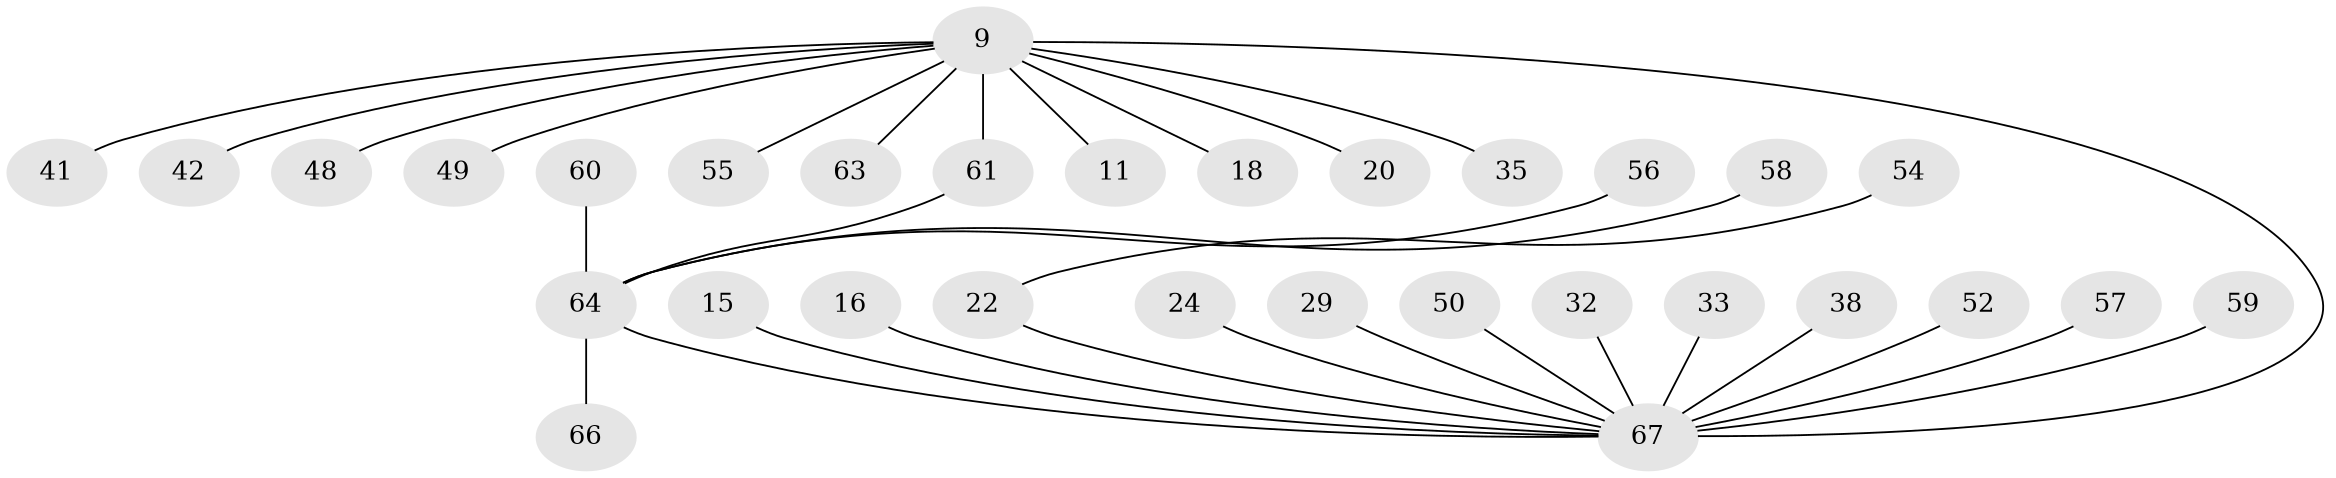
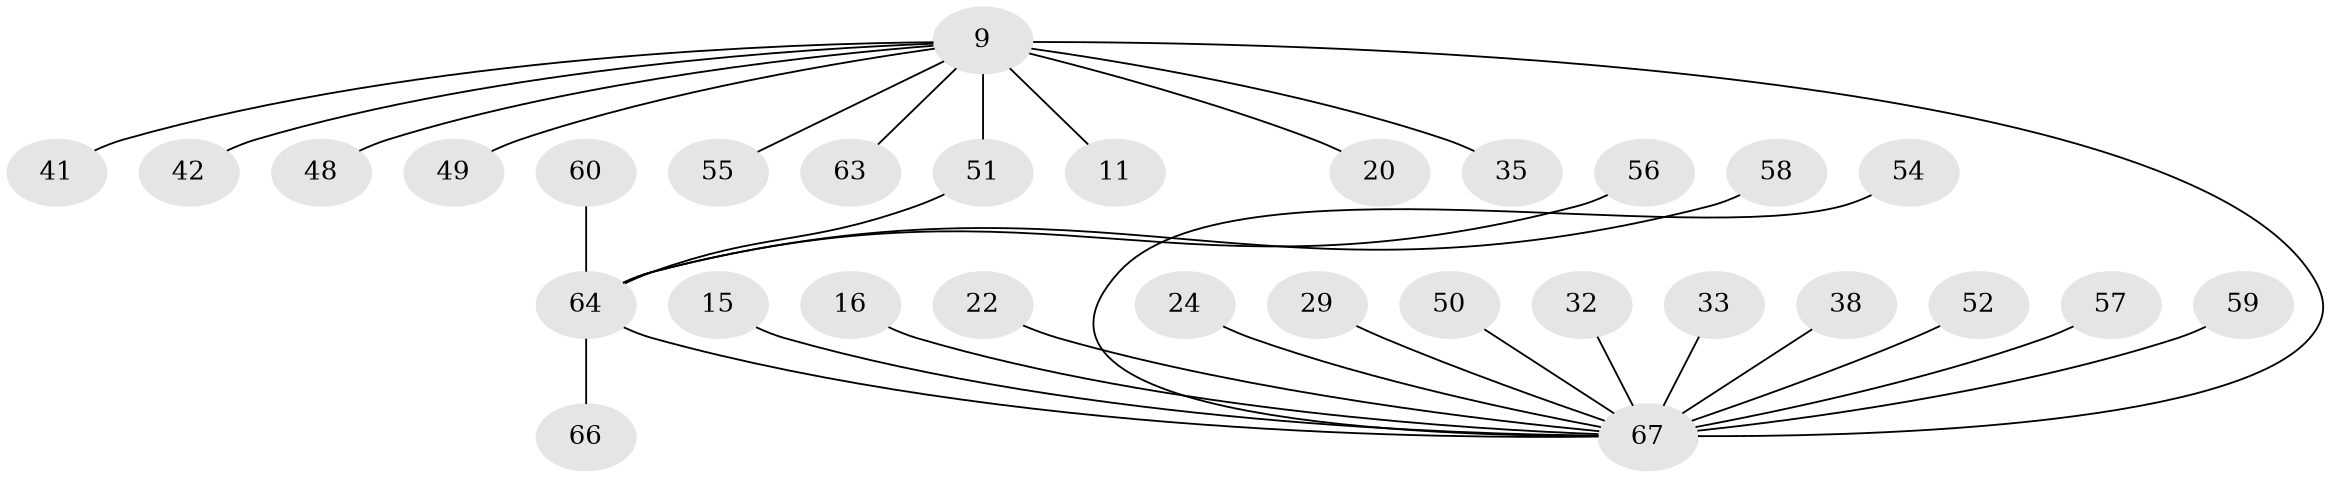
(983, 173) -> (983, 173)
(1248, 173) -> none
(1598, 243) -> (1227, 224)
